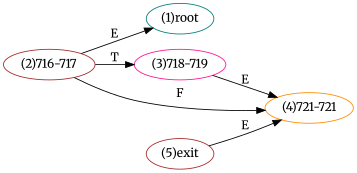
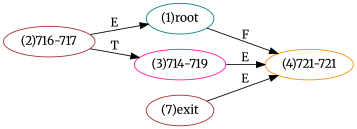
(180, 65) -> (180, 65)
(163, 105) -> (238, 39)
(180, 154) -> (180, 111)
